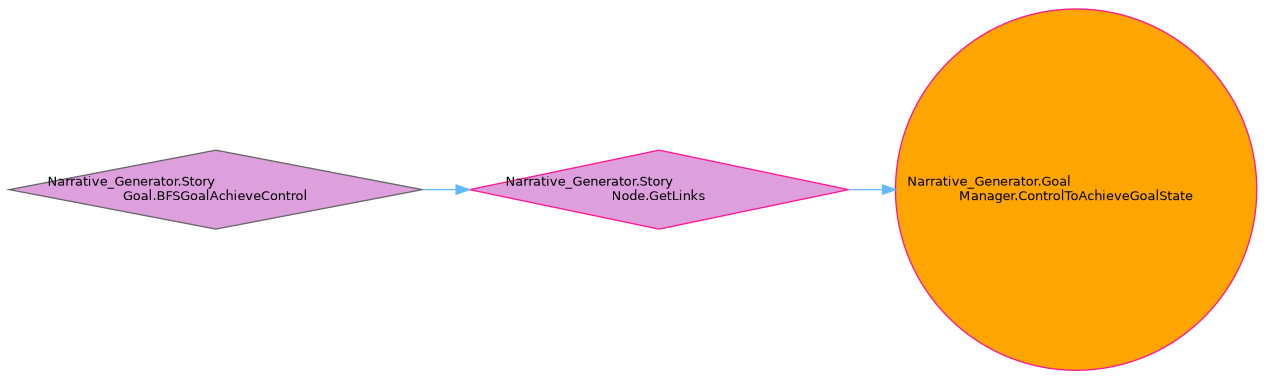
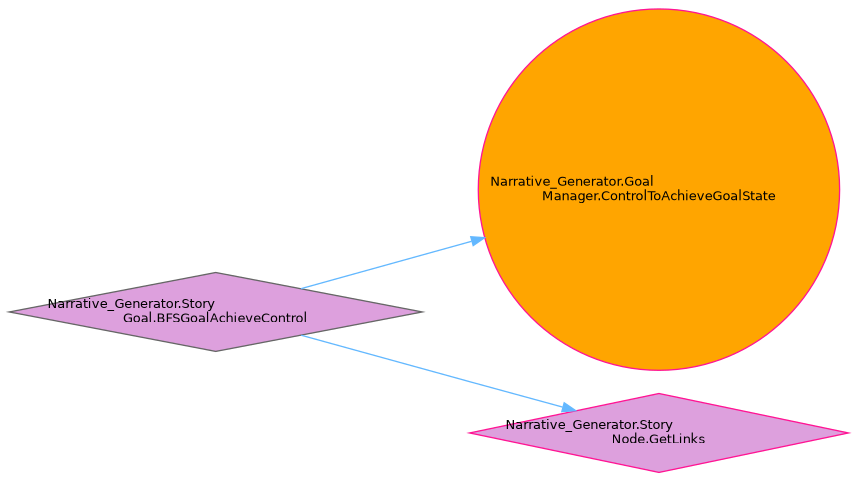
(866, 190) -> (386, 265)
